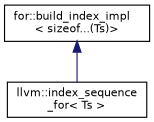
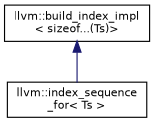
(77, 23) -> (77, 23)
